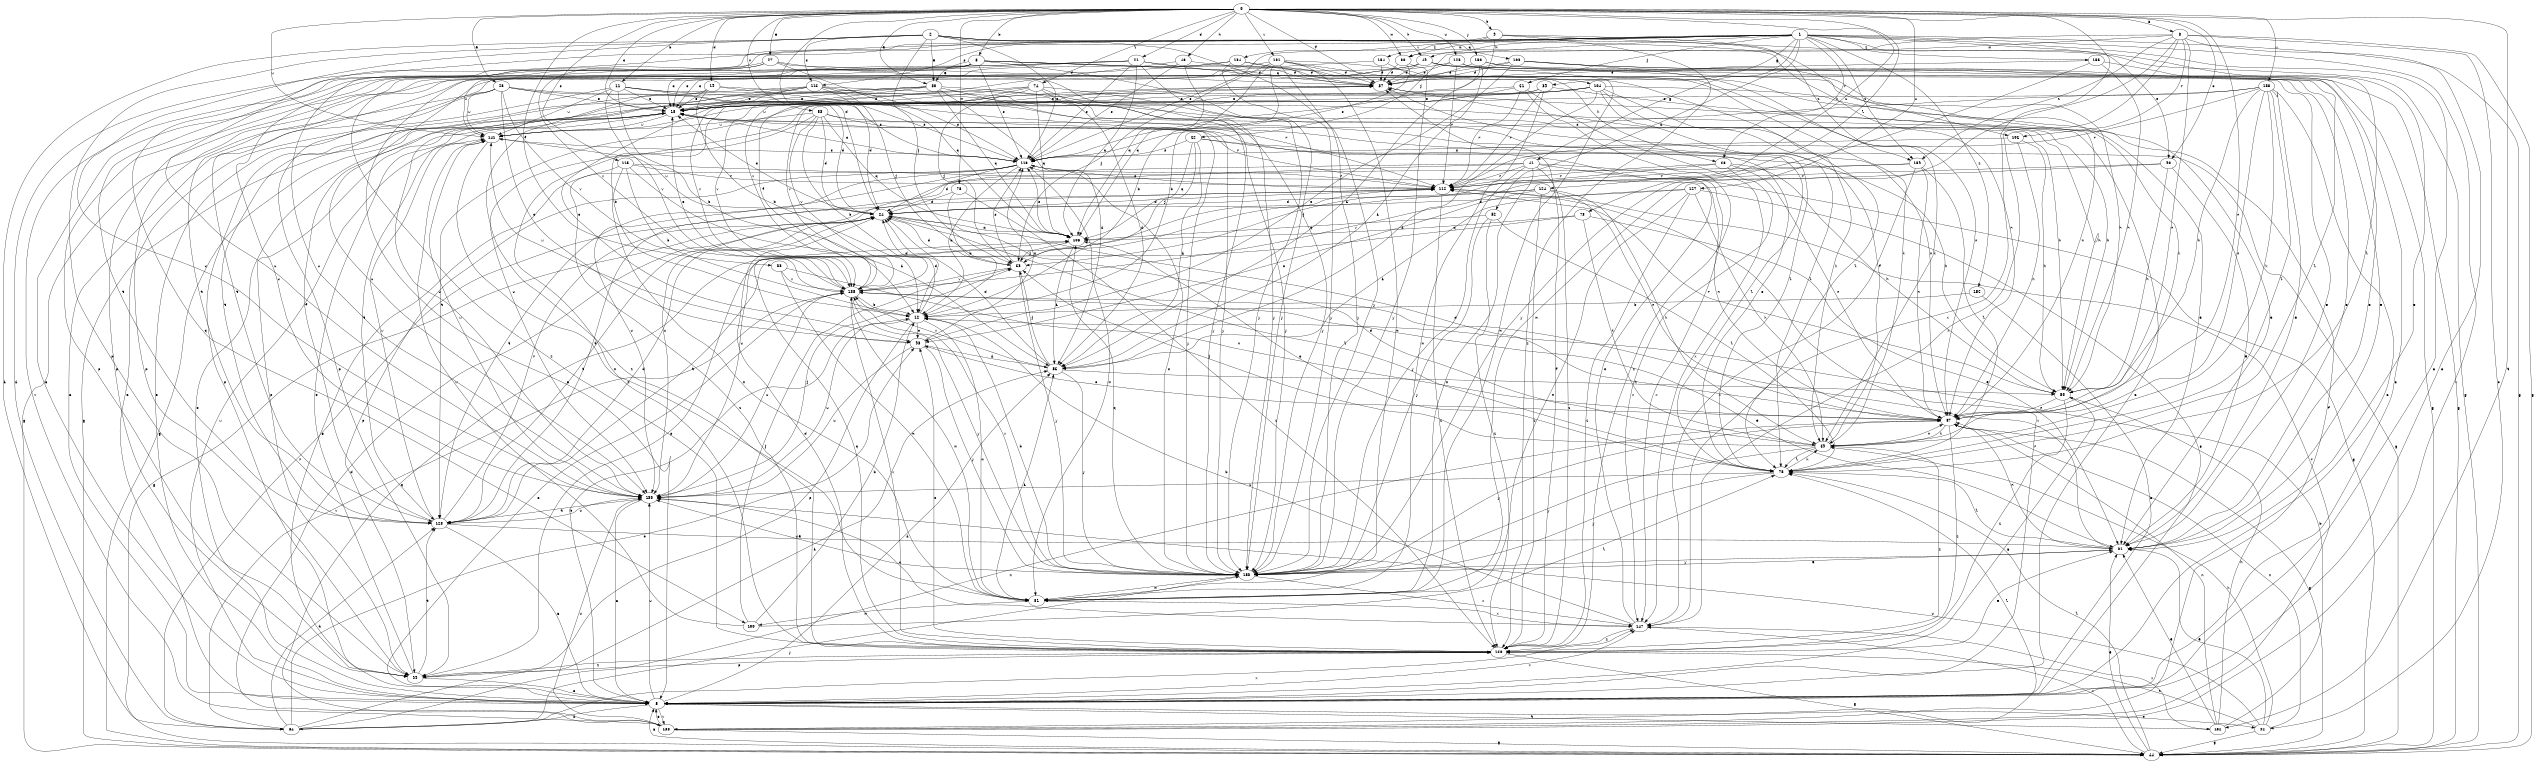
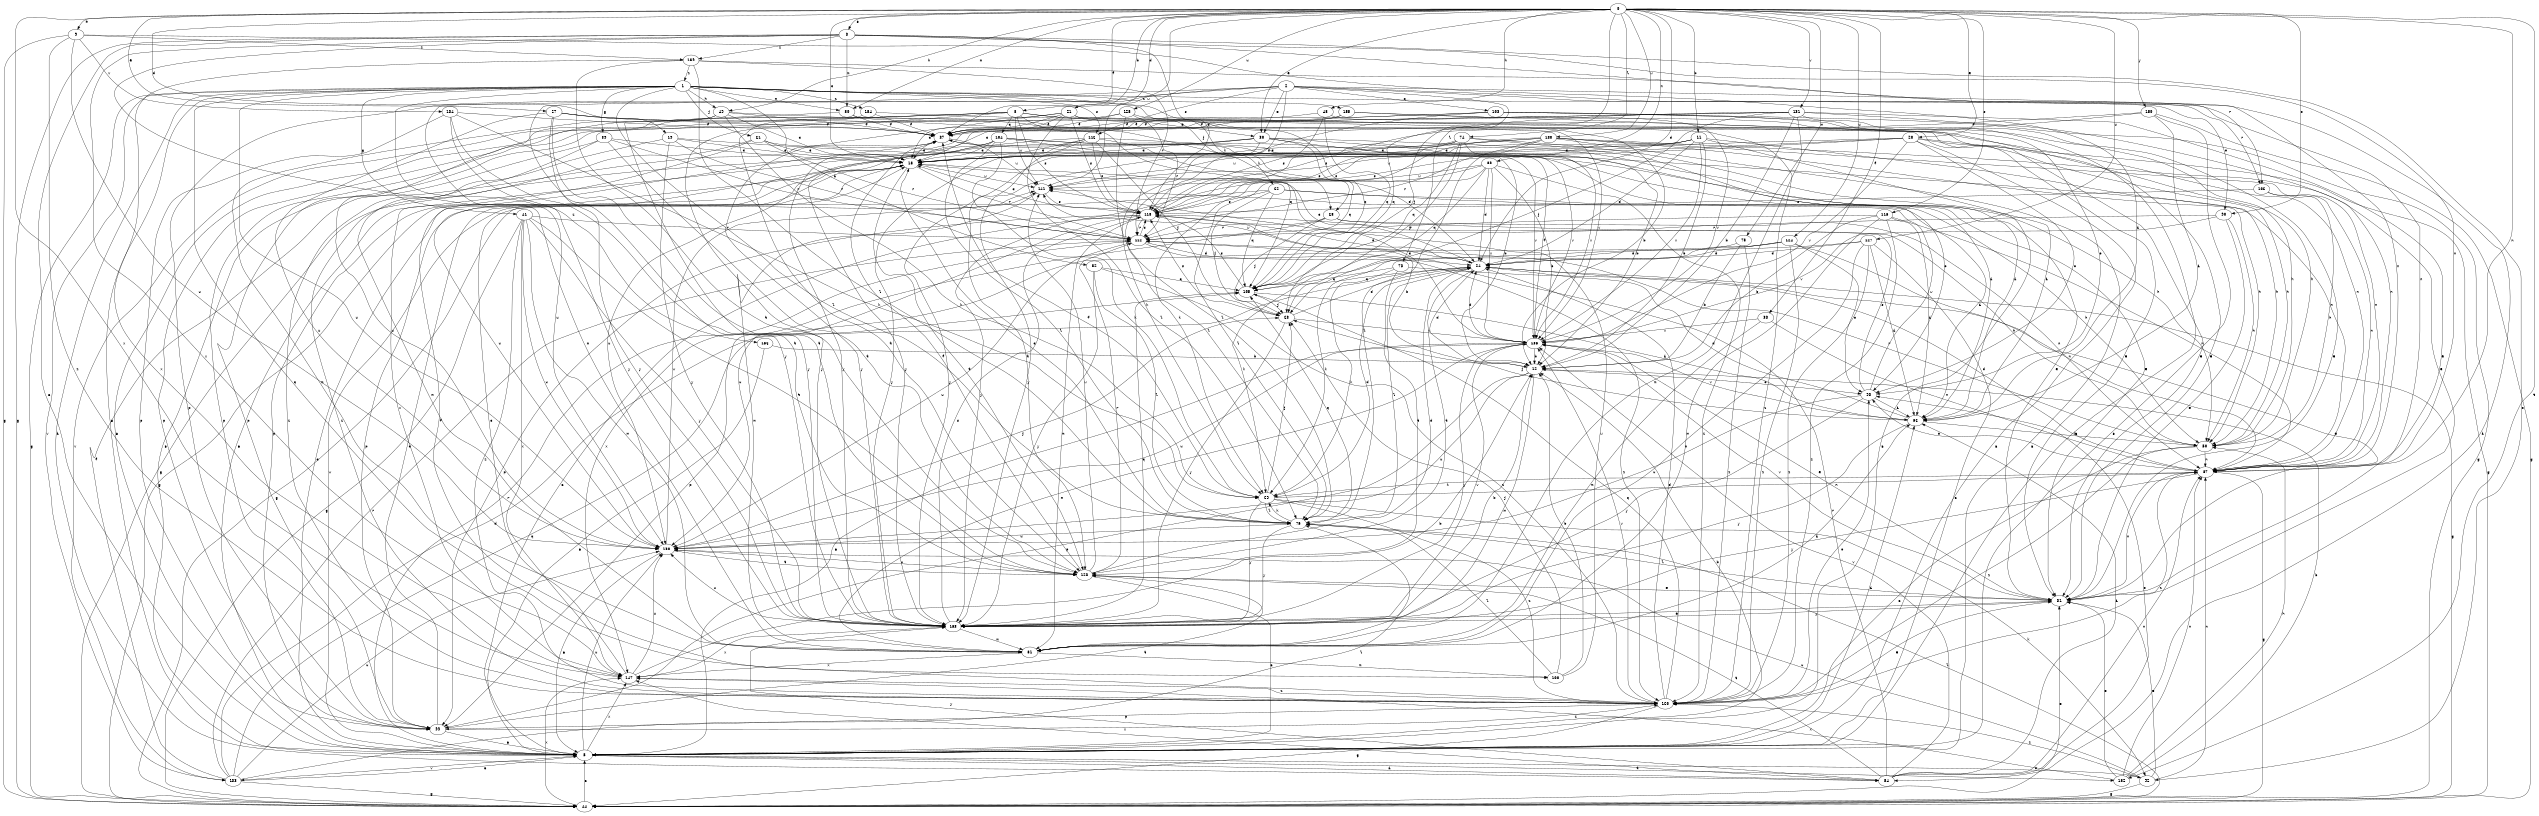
(1859, 90) -> (687, 72)
(2121, 526) -> (1752, 530)
